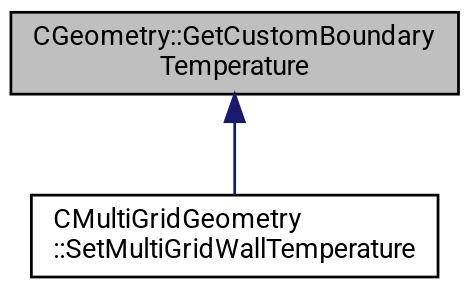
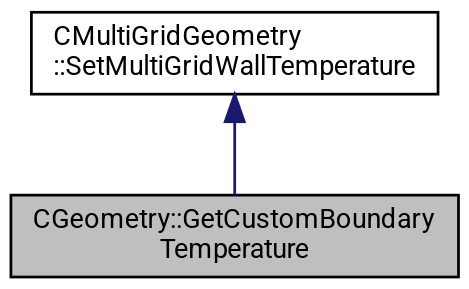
(235, 159) -> (235, 159)
